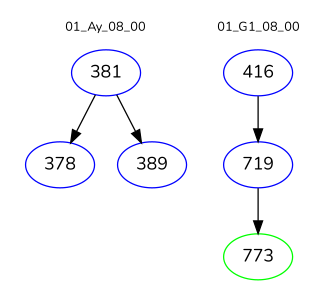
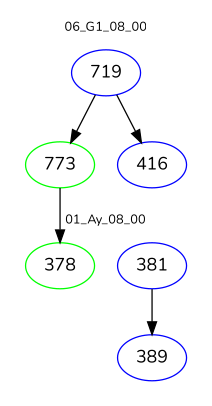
(259, 27) -> (106, 27)
(86, 113) -> (60, 216)
(258, 113) -> (126, 113)
(60, 165) -> (60, 266)
